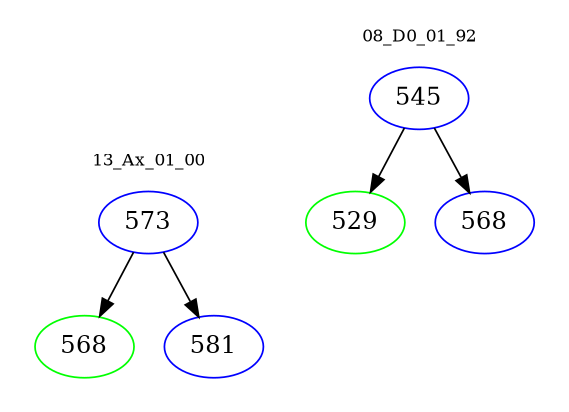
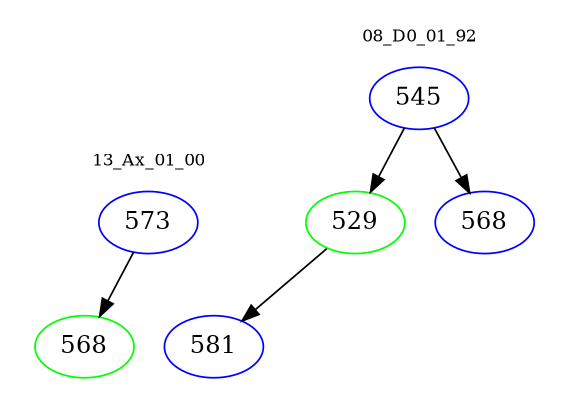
(177, 277) -> (291, 279)
